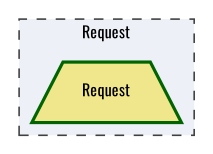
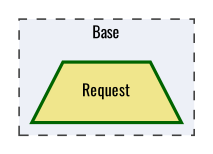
(107, 34) -> (107, 34)
